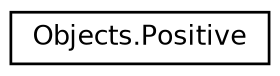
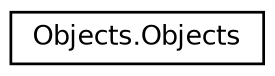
(140, 38) -> (137, 38)
